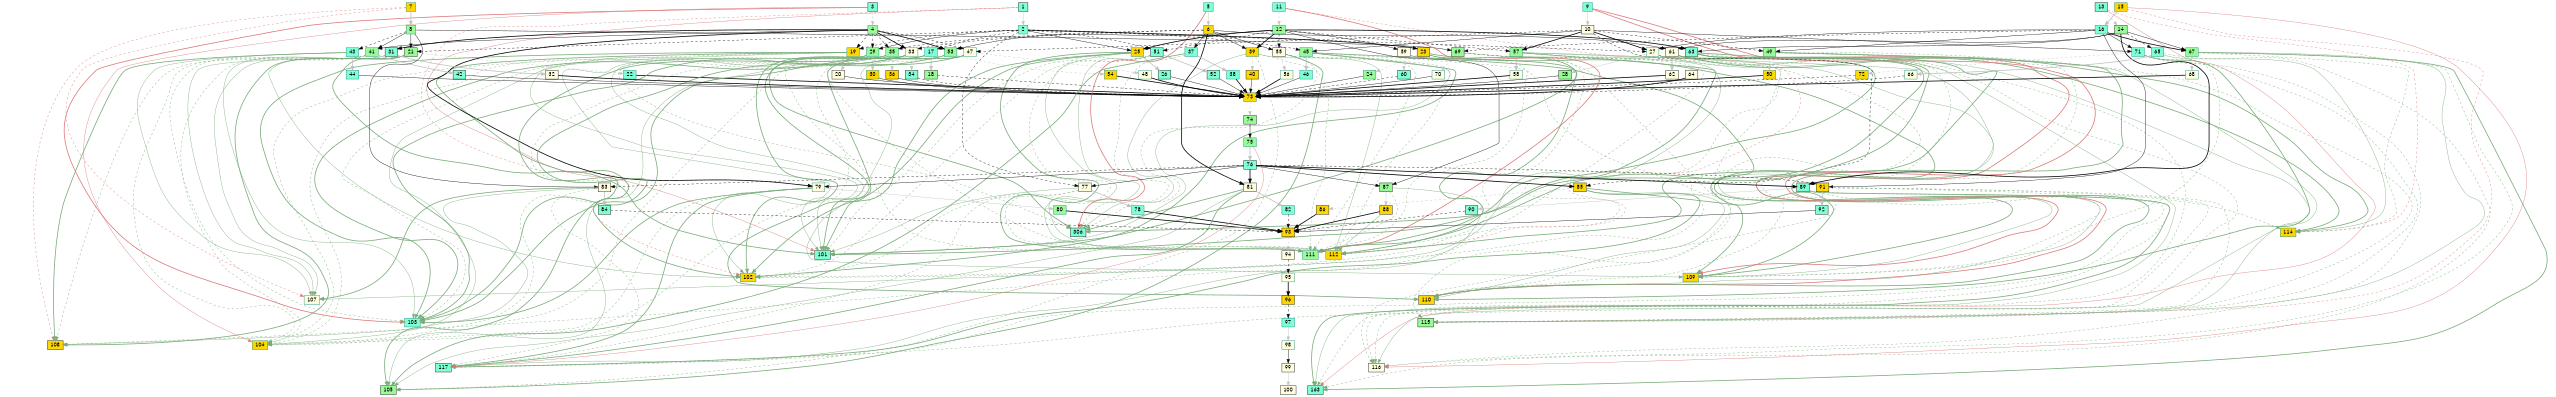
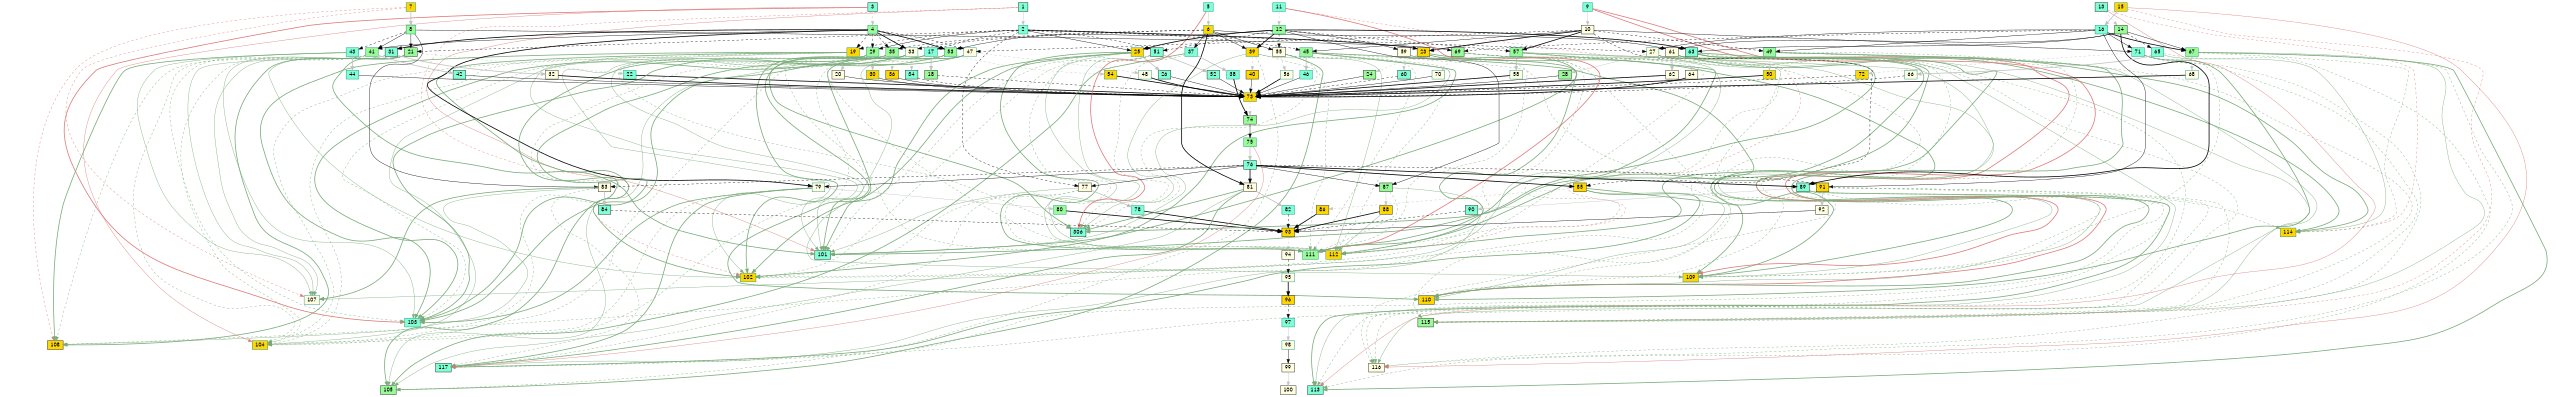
(1607, 37) -> (1507, 40)
(1370, 75) -> (1370, 75)
(1240, 84) -> (1240, 99)
(1822, 210) -> (1822, 210)
(1315, 390) -> (1315, 390)
